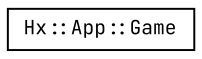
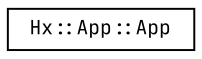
(101, 29) -> (101, 29)
